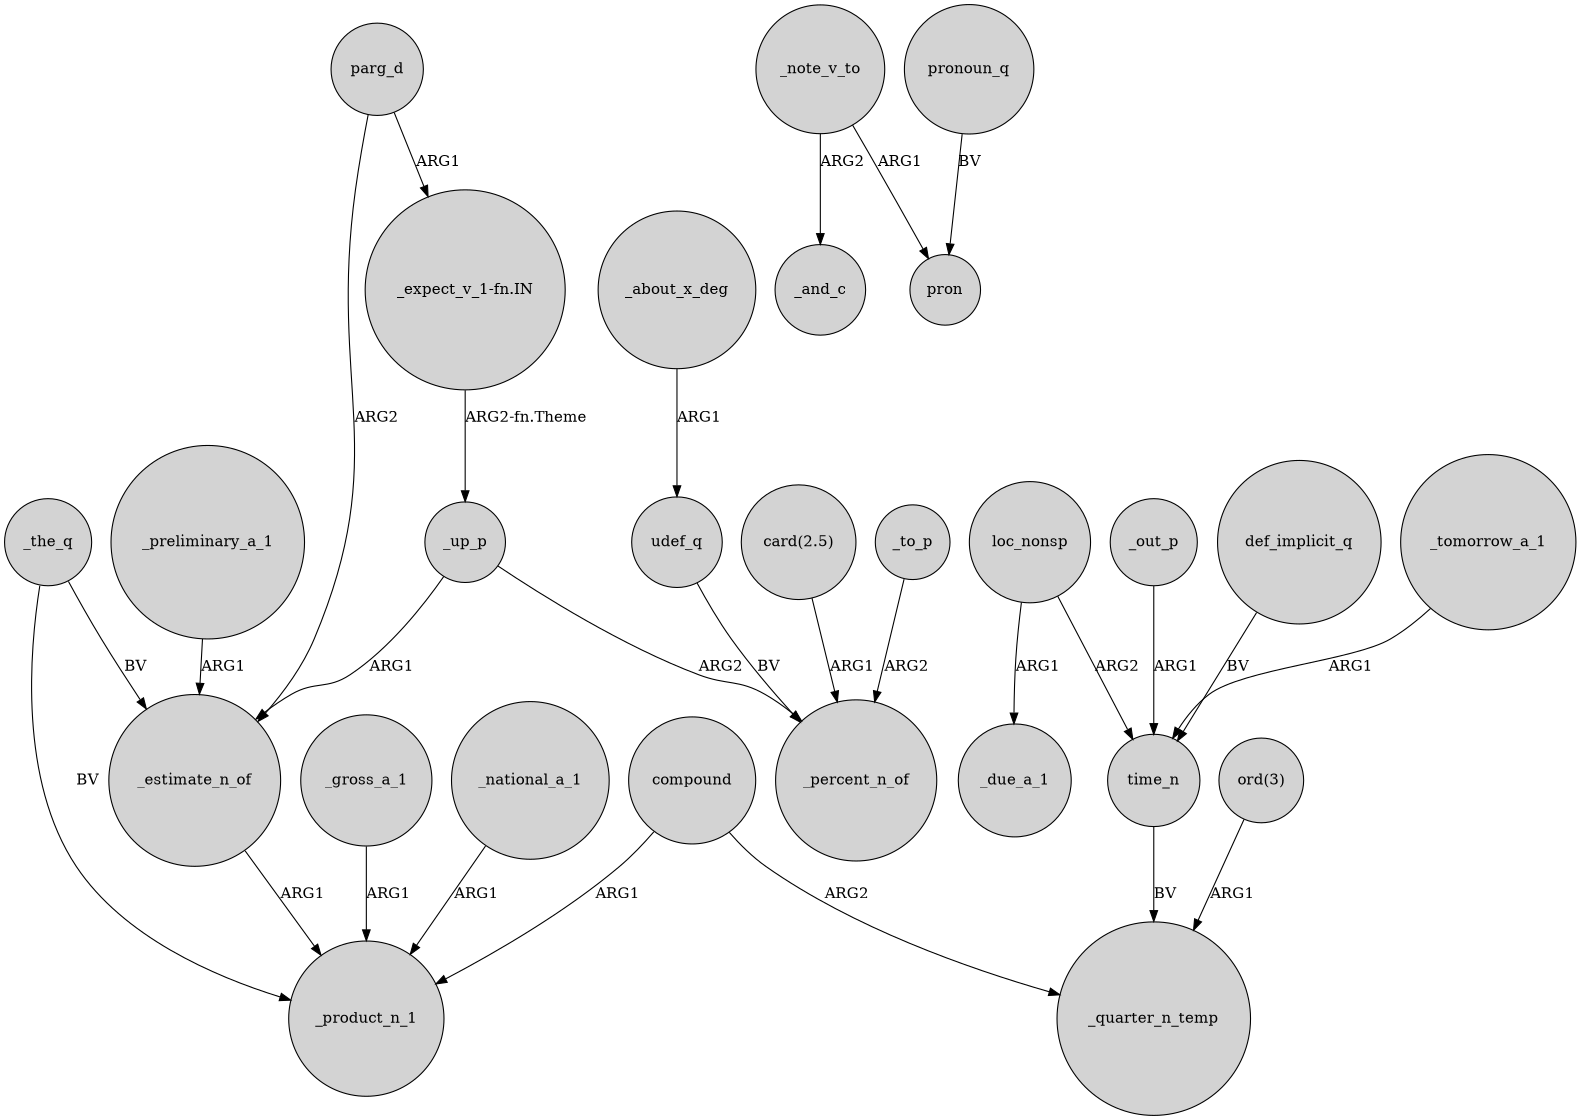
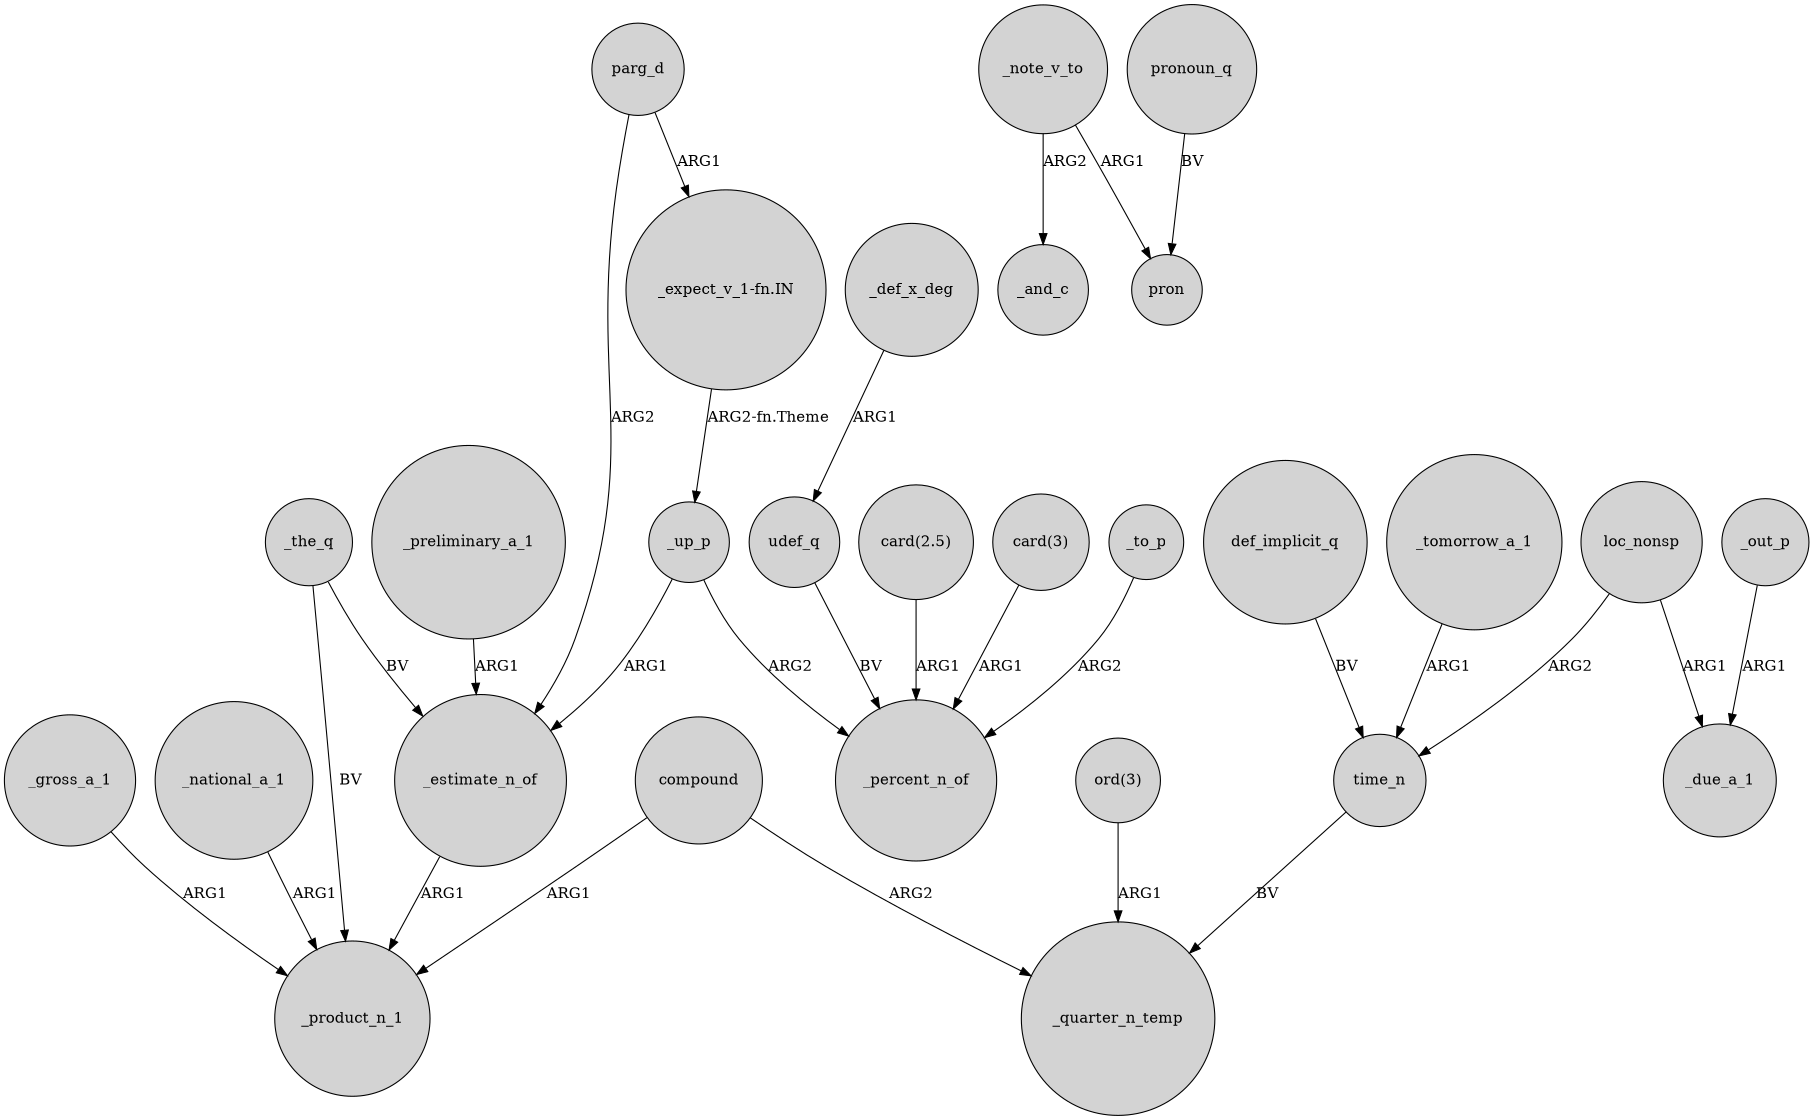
(677, 290) -> (912, 290)
none -> (1041, 542)
(1154, 655) -> (1745, 650)
